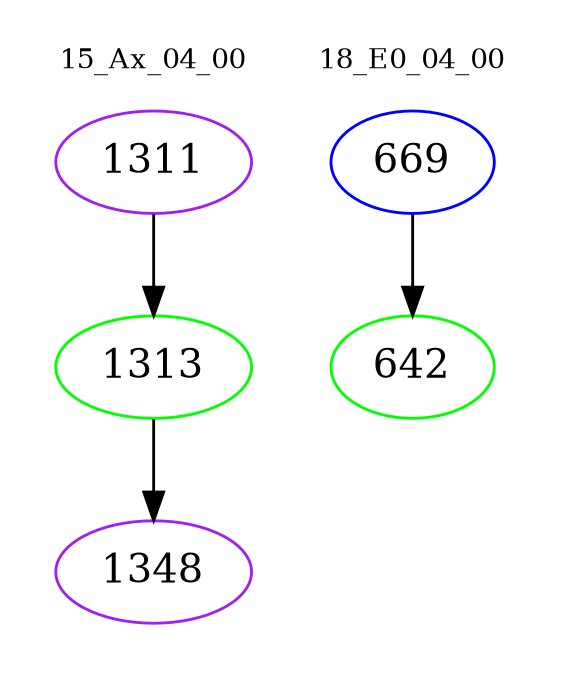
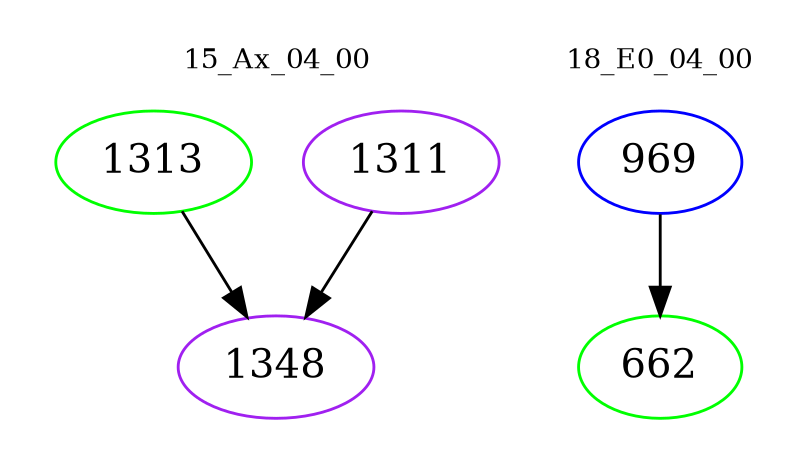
(413, 162) -> (660, 162)
(154, 251) -> (347, 252)
(413, 367) -> (660, 367)
